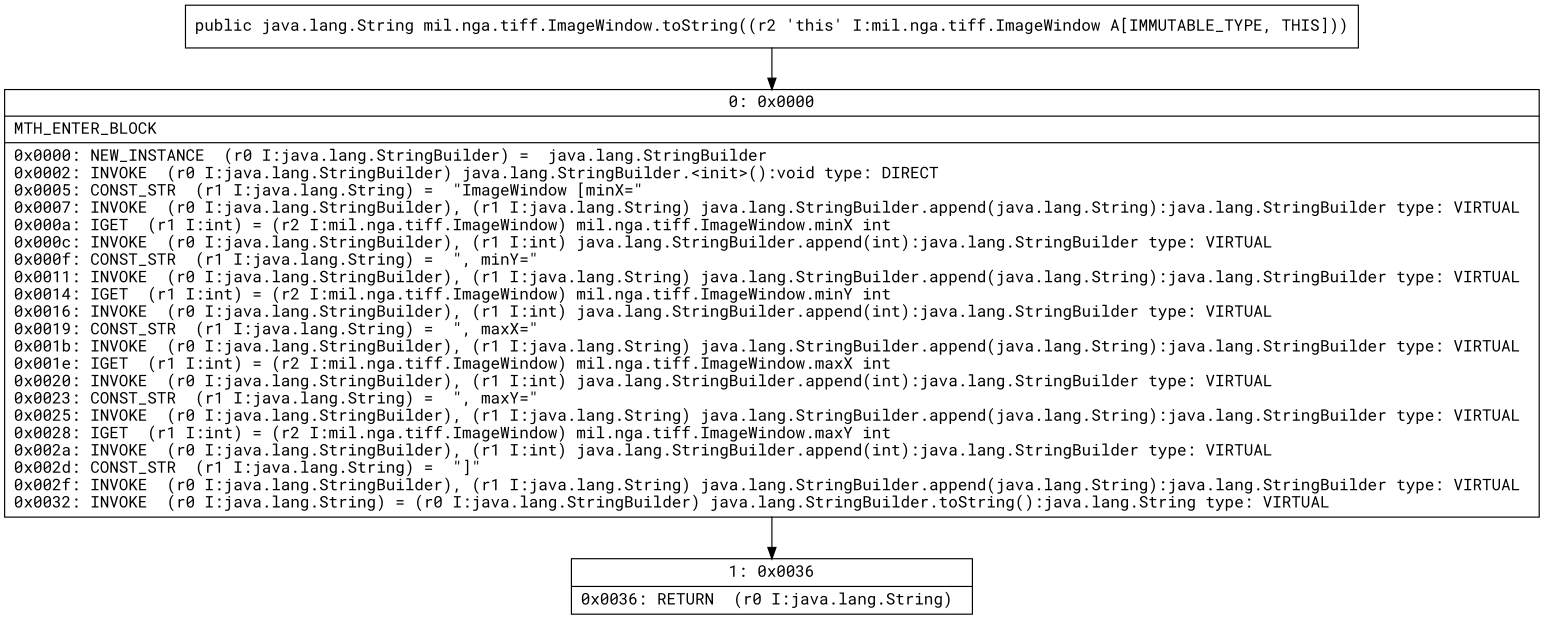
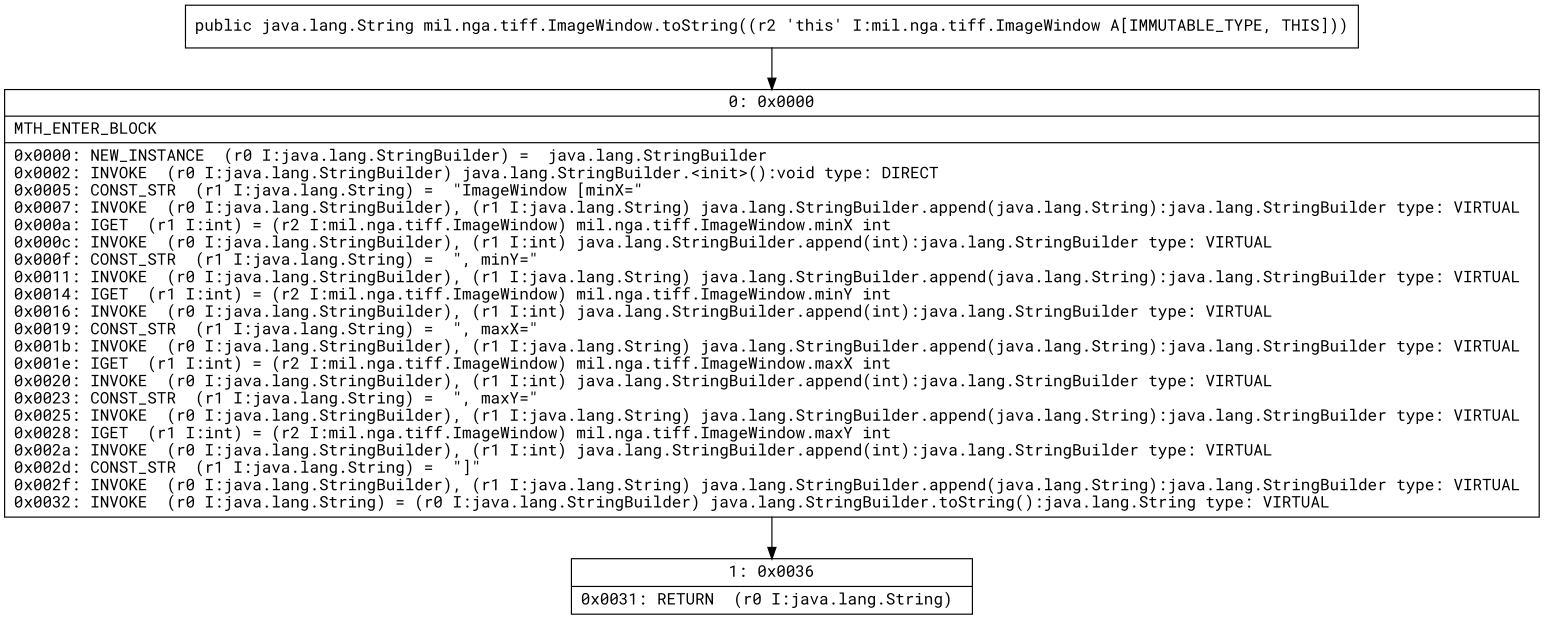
(772, 600) -> (772, 600)
